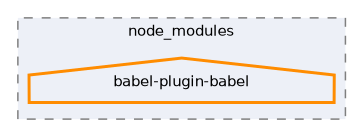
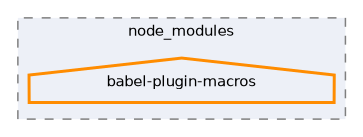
(182, 83) -> (182, 83)
